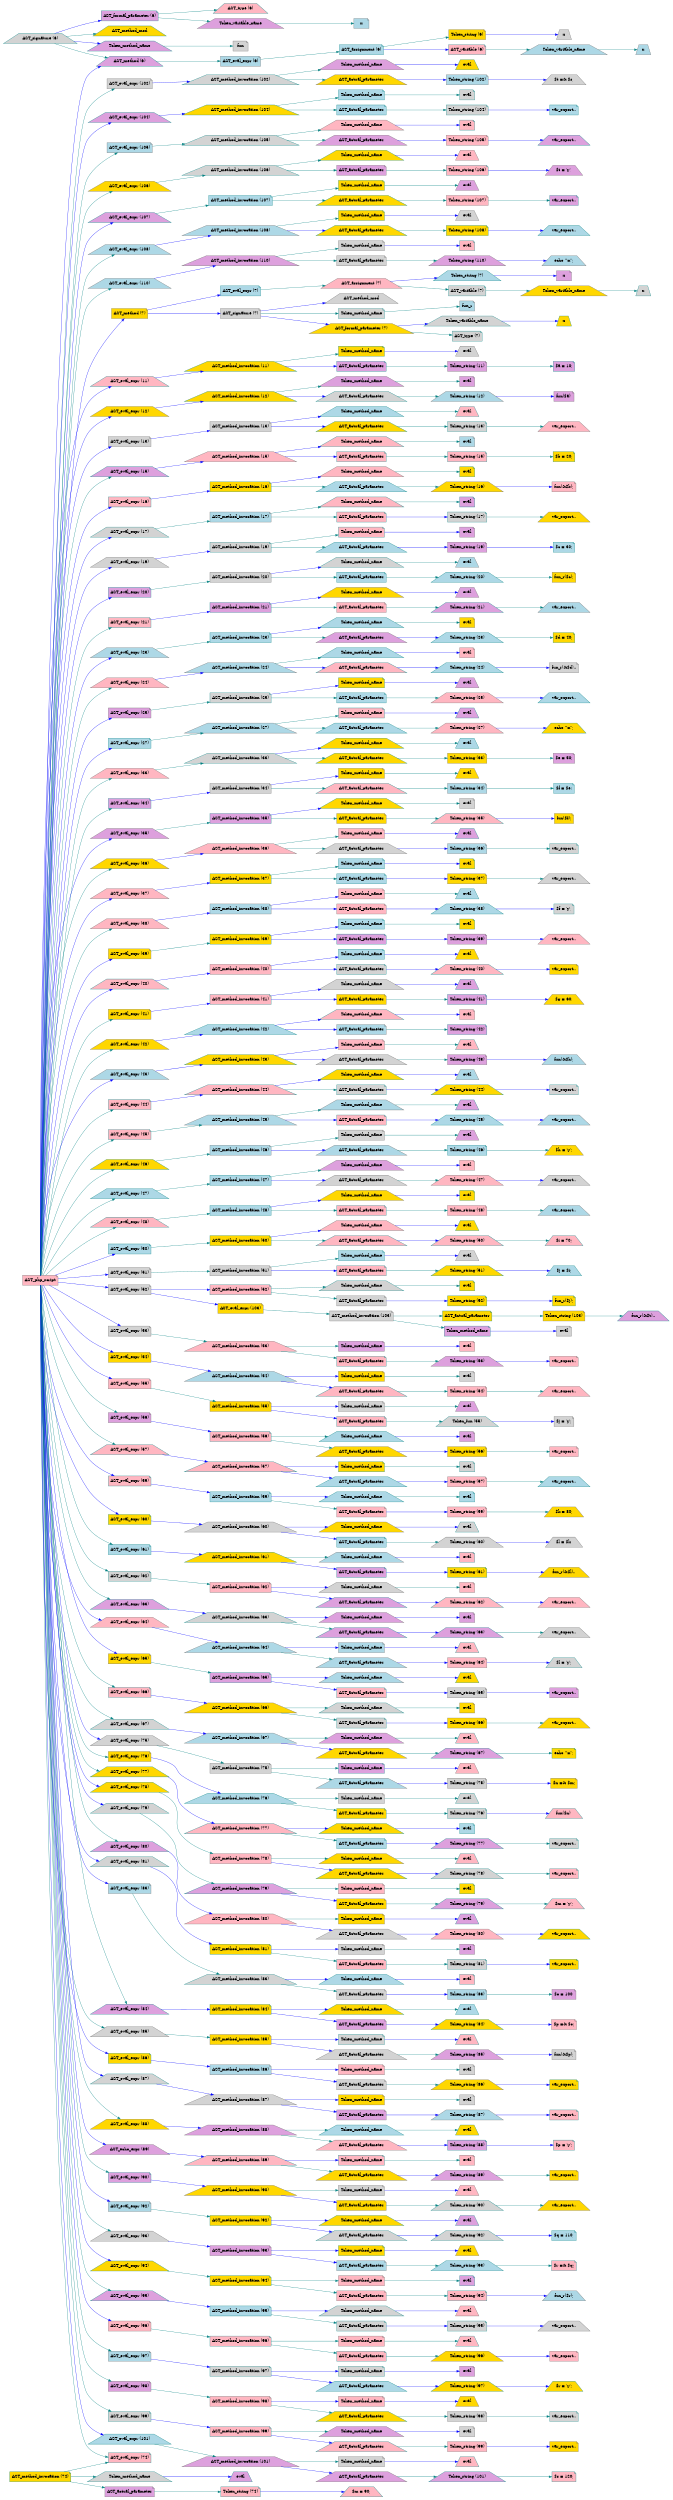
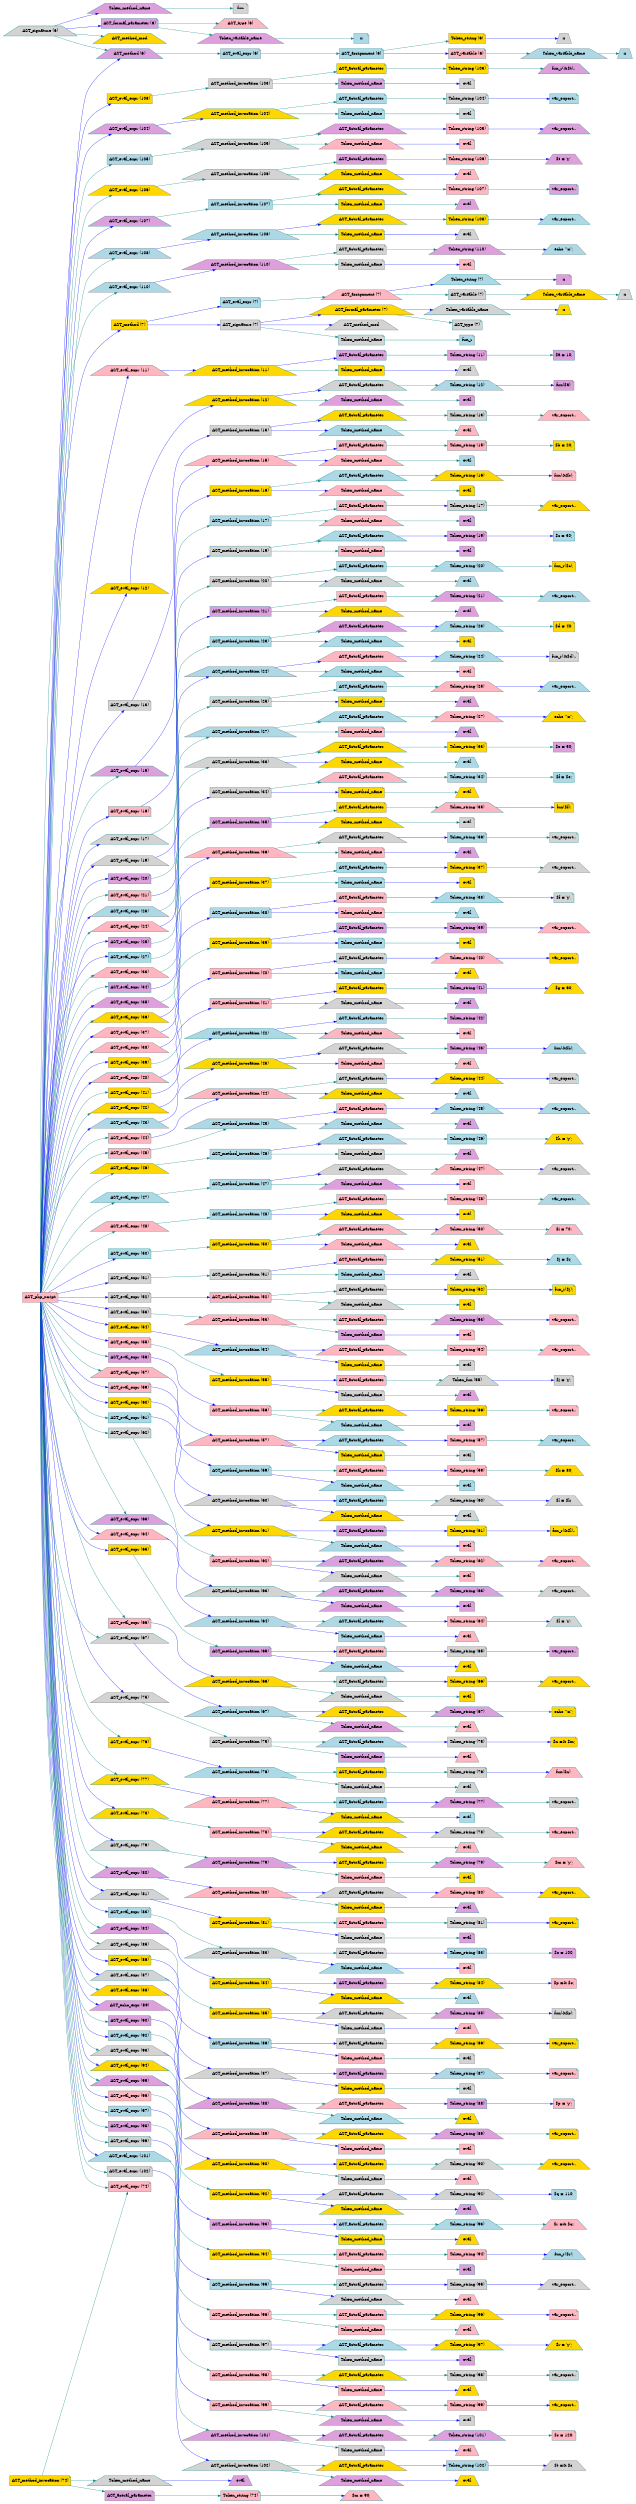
(183, 1299) -> (52, 692)
(564, 1572) -> (564, 1531)
(564, 2266) -> (564, 2224)
